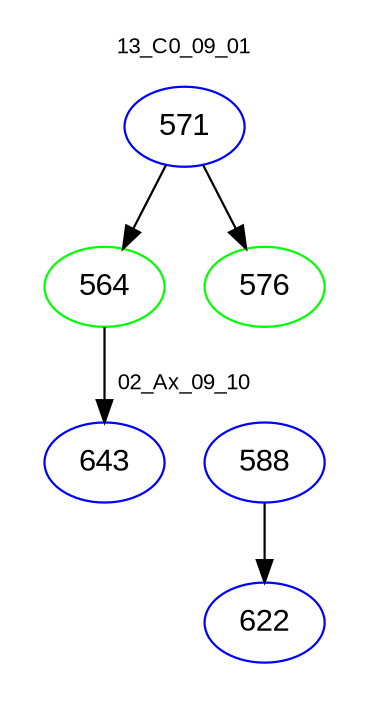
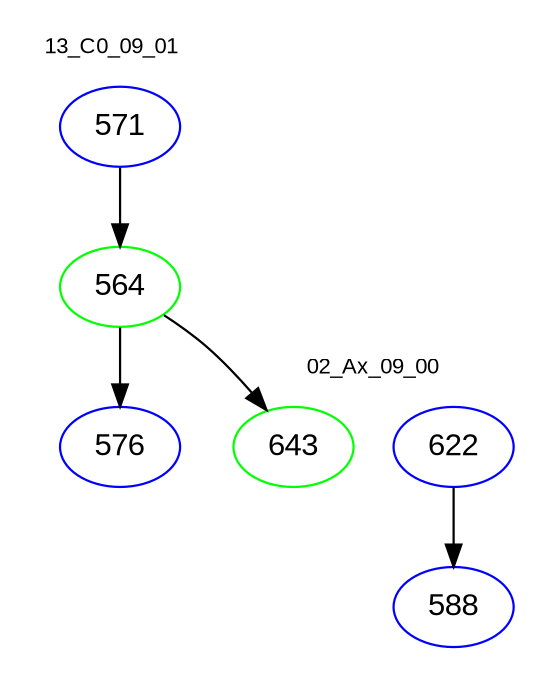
(219, 197) -> (120, 356)
(265, 287) -> (120, 447)
(185, 384) -> (374, 368)
(105, 463) -> (294, 447)
(265, 532) -> (454, 516)
